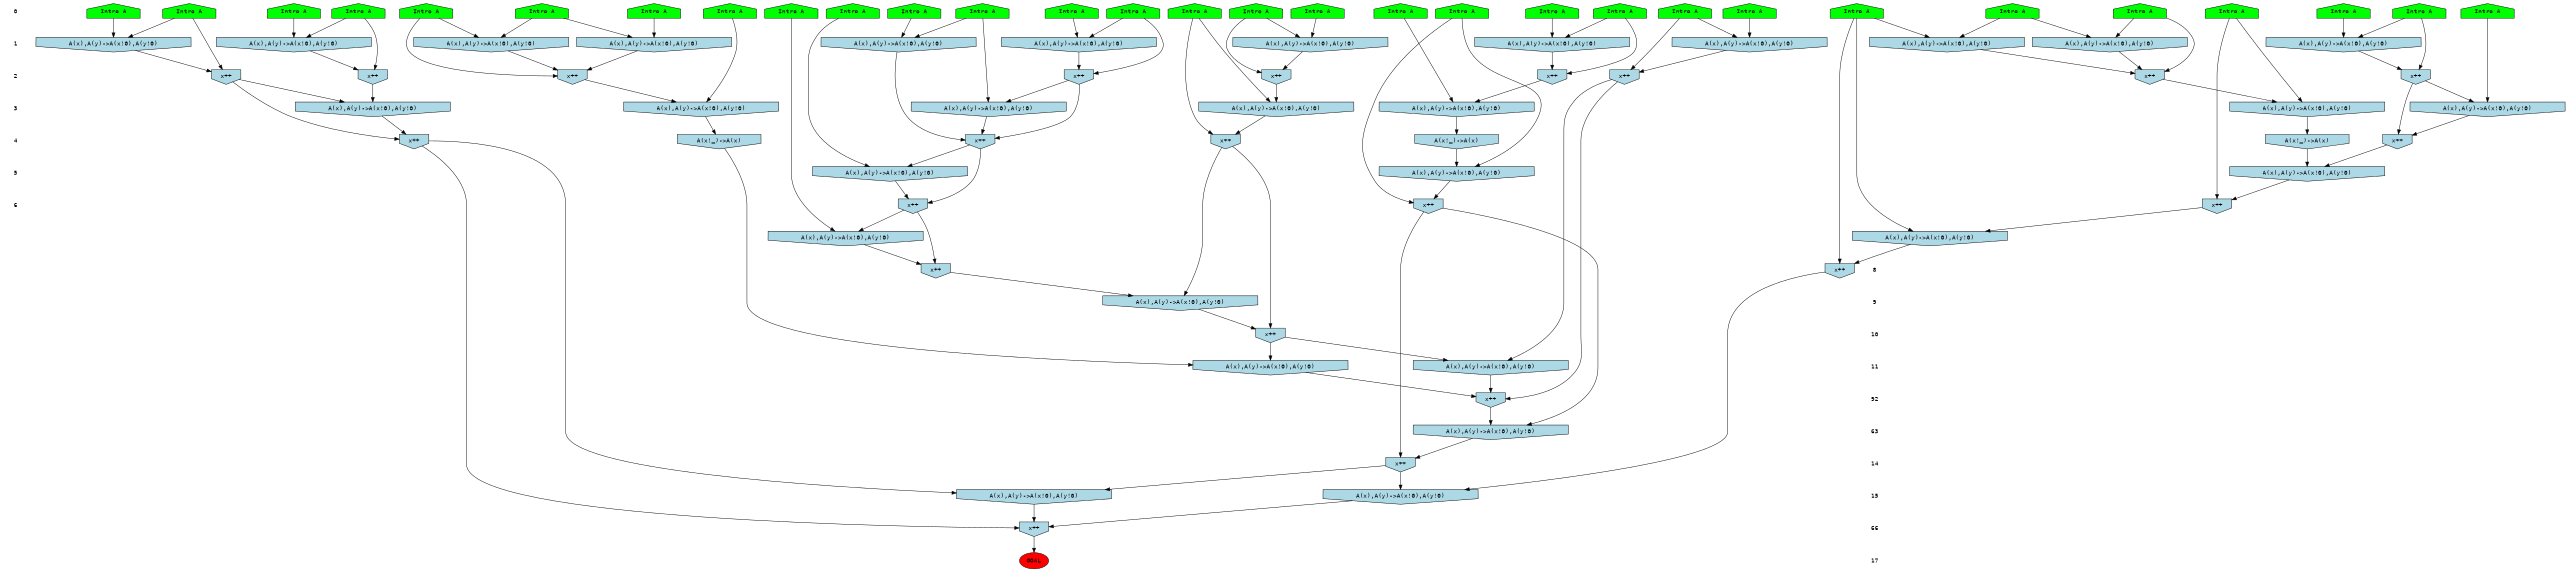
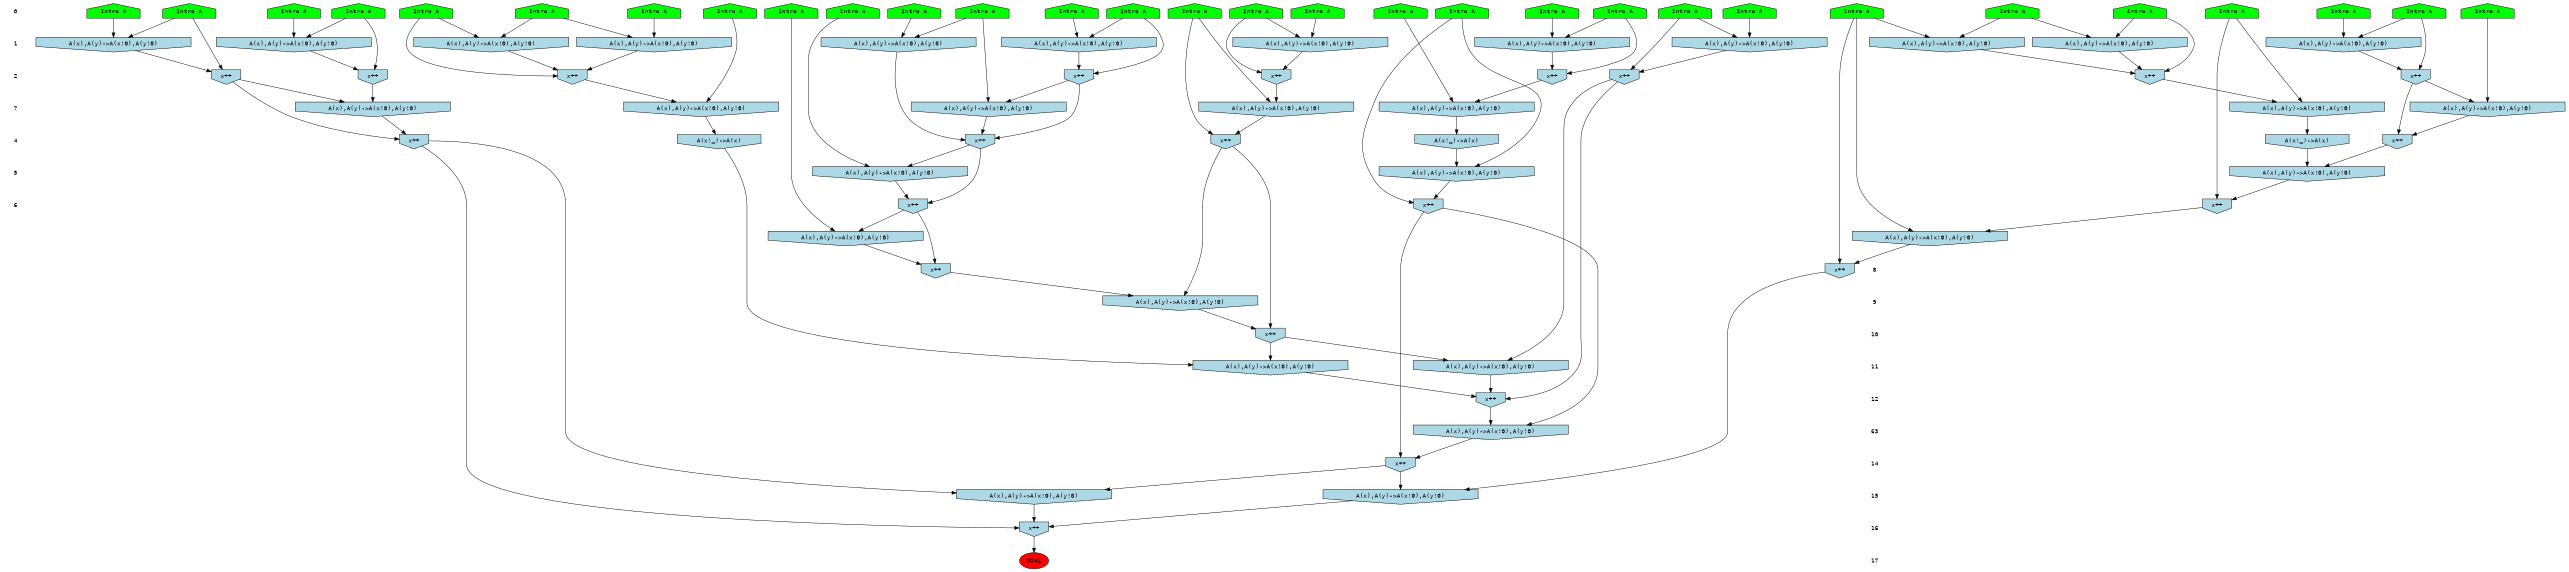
(16, 109) -> (16, 109)
(1875, 399) -> (1875, 399)
(1875, 528) -> (1875, 528)
